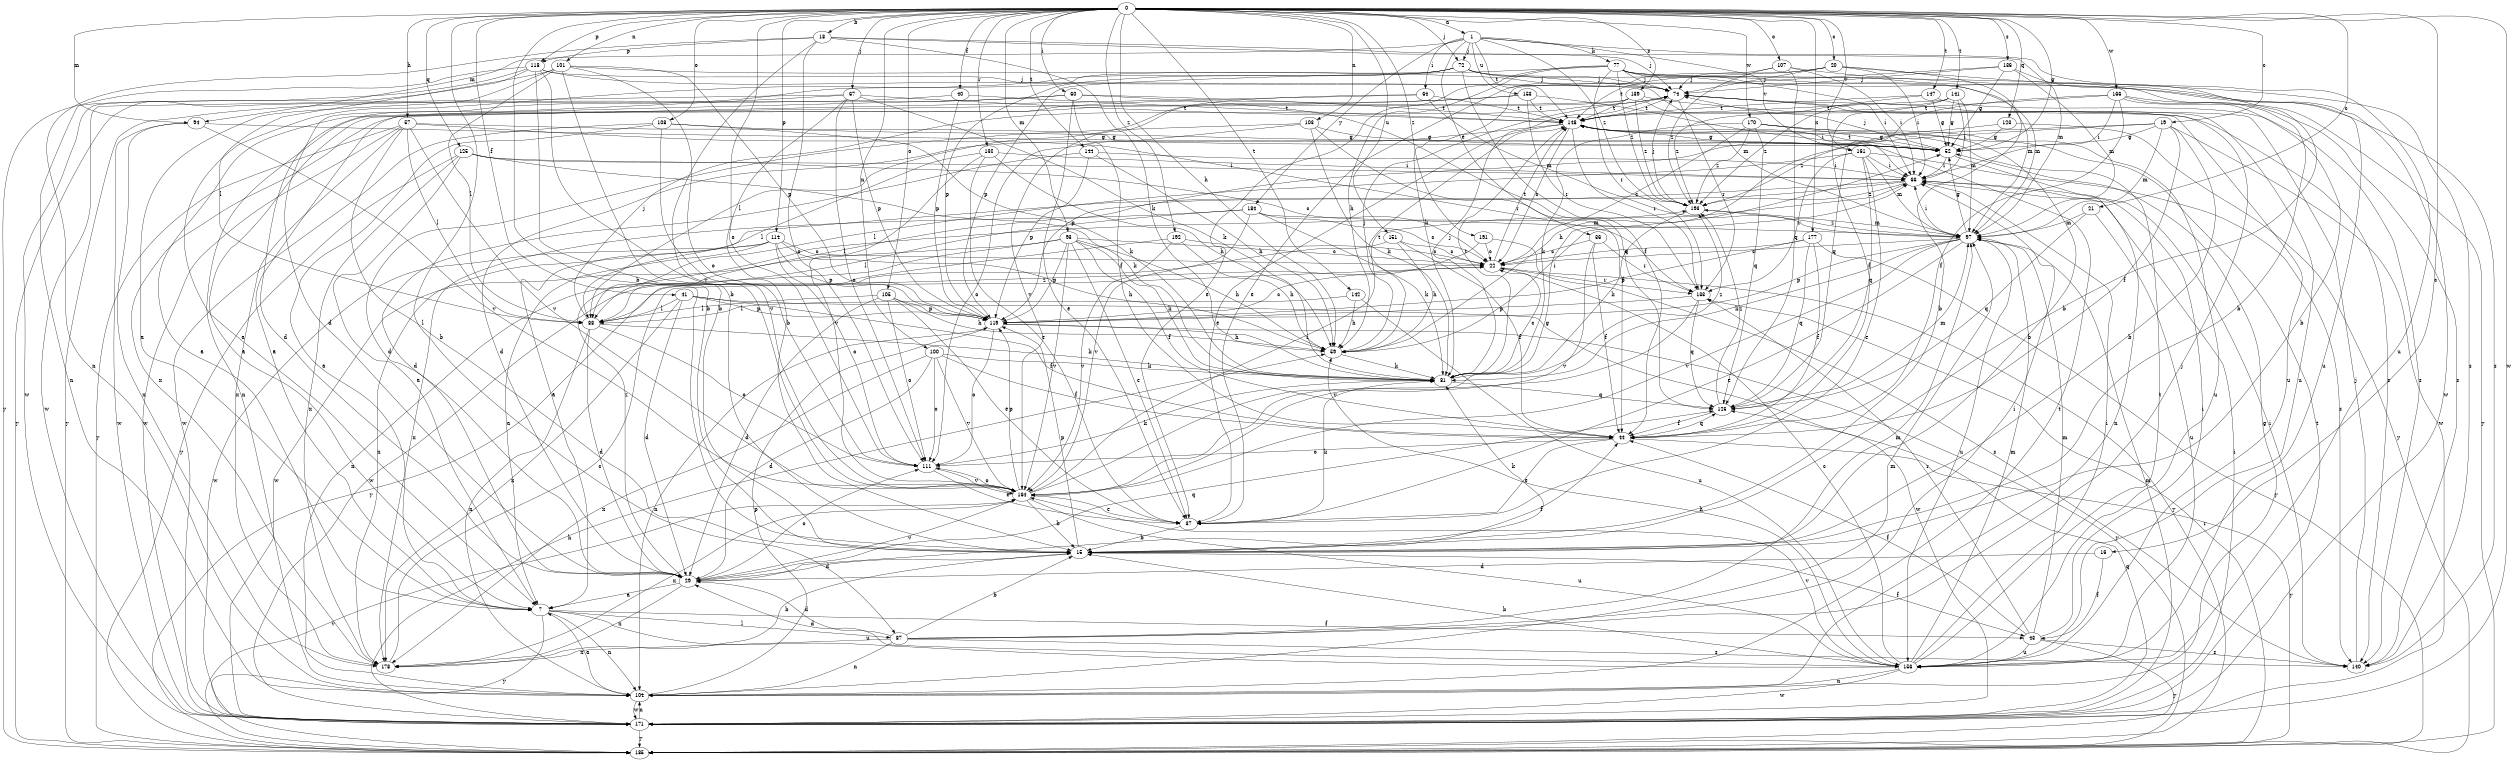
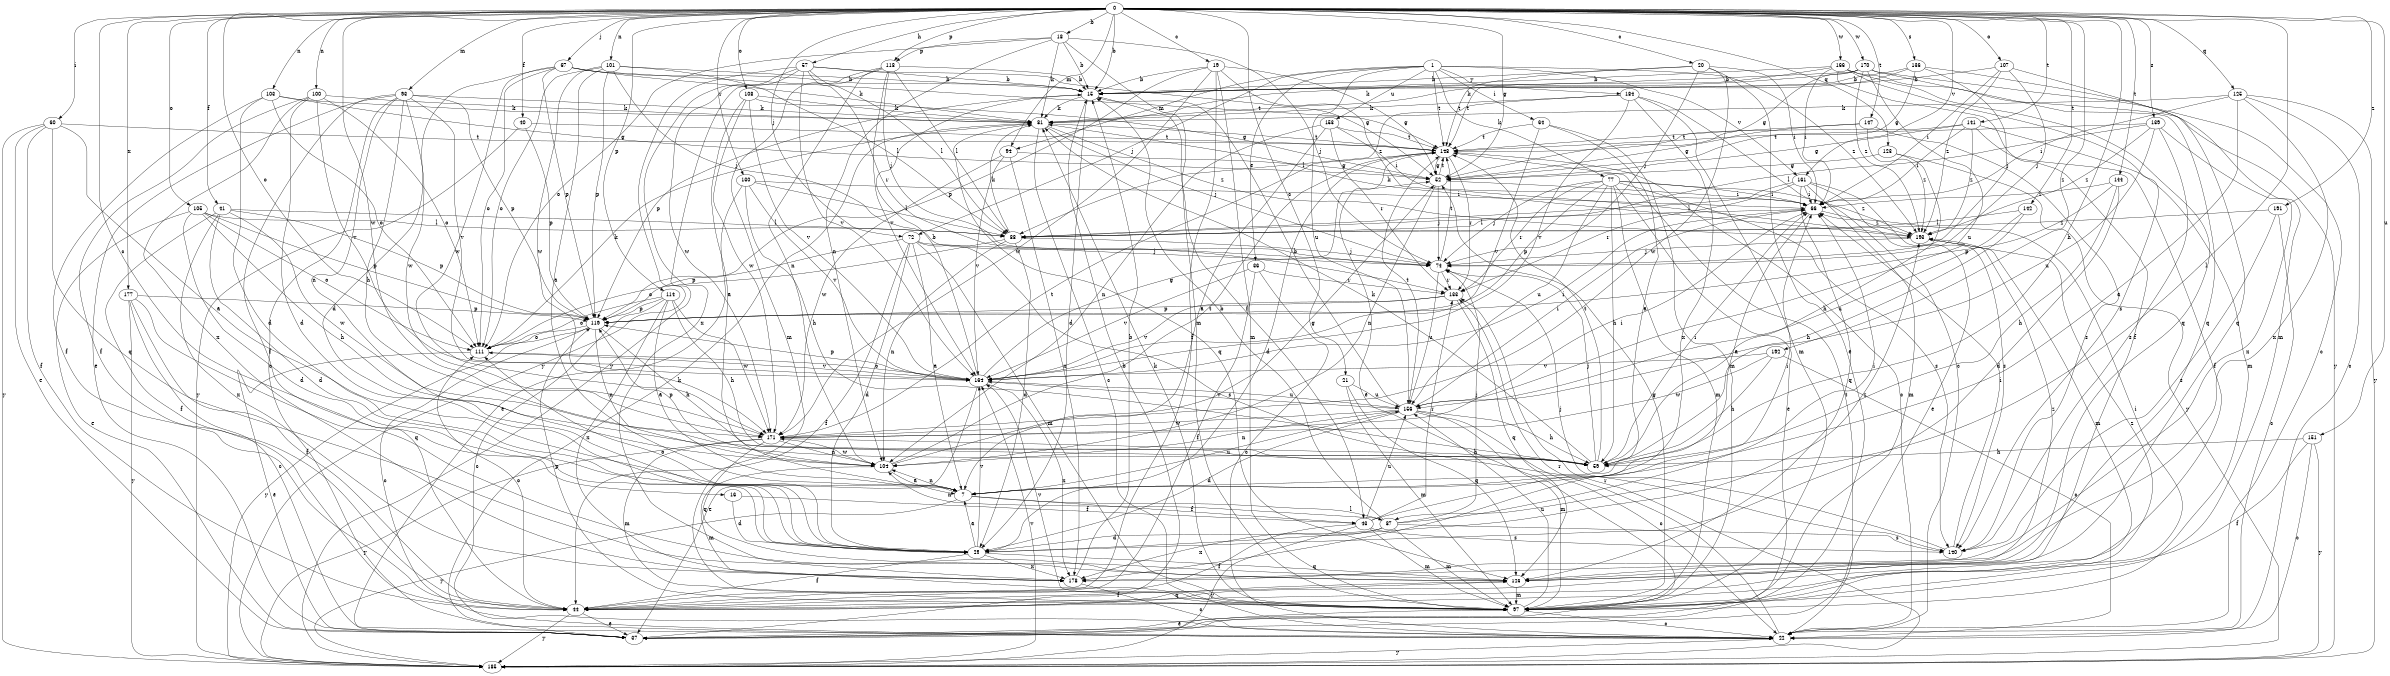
(1300, 11) -> none
